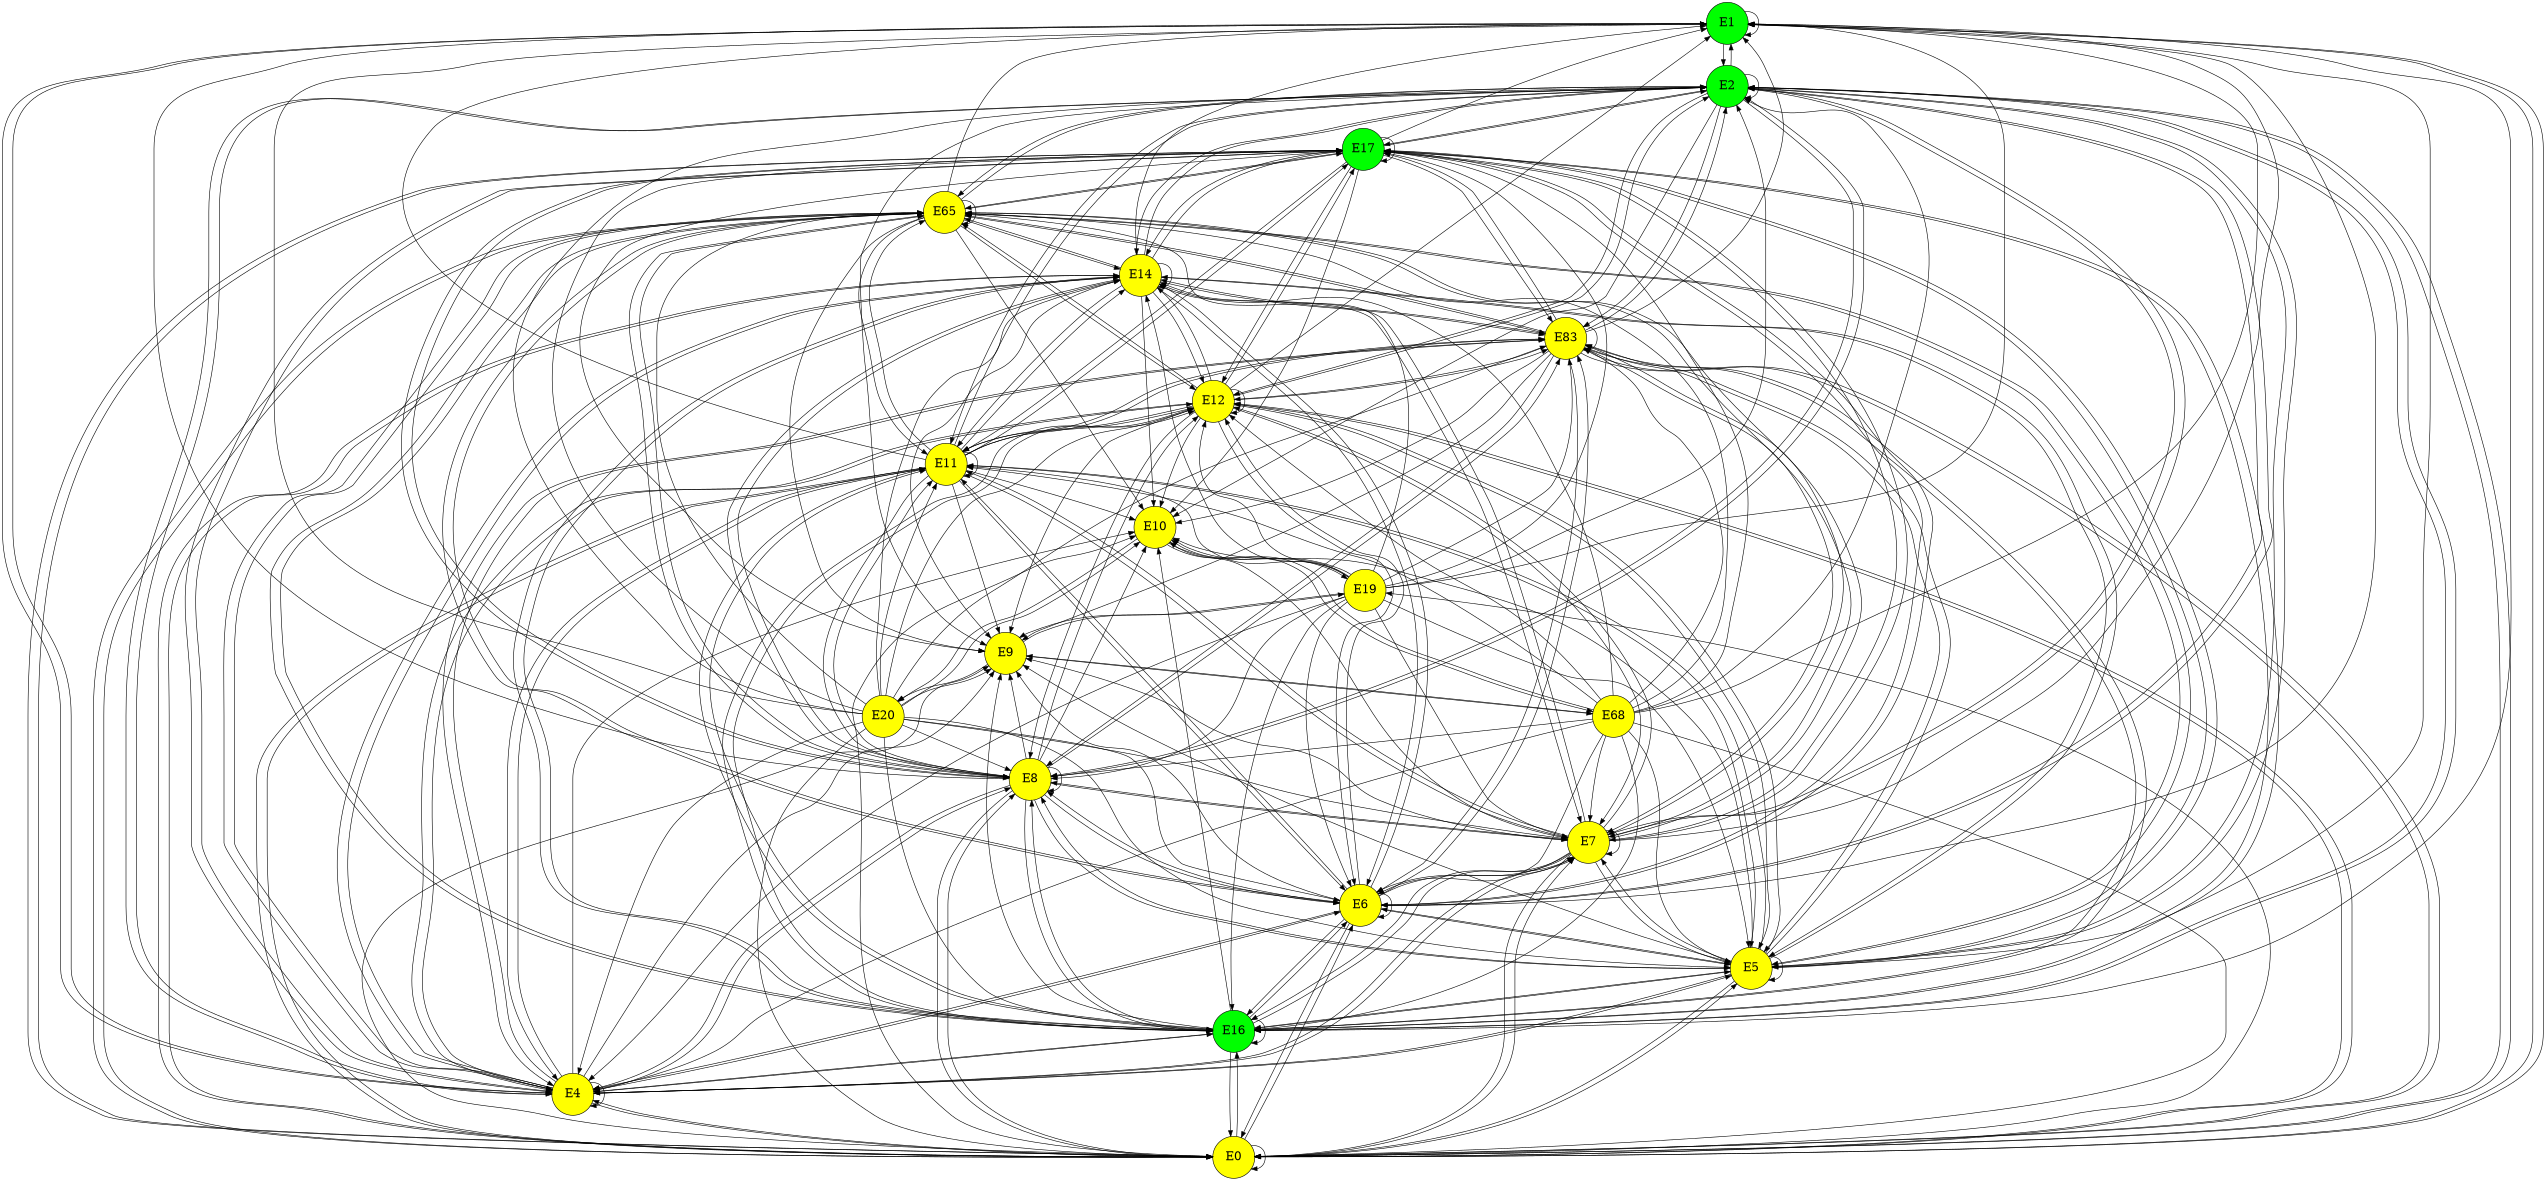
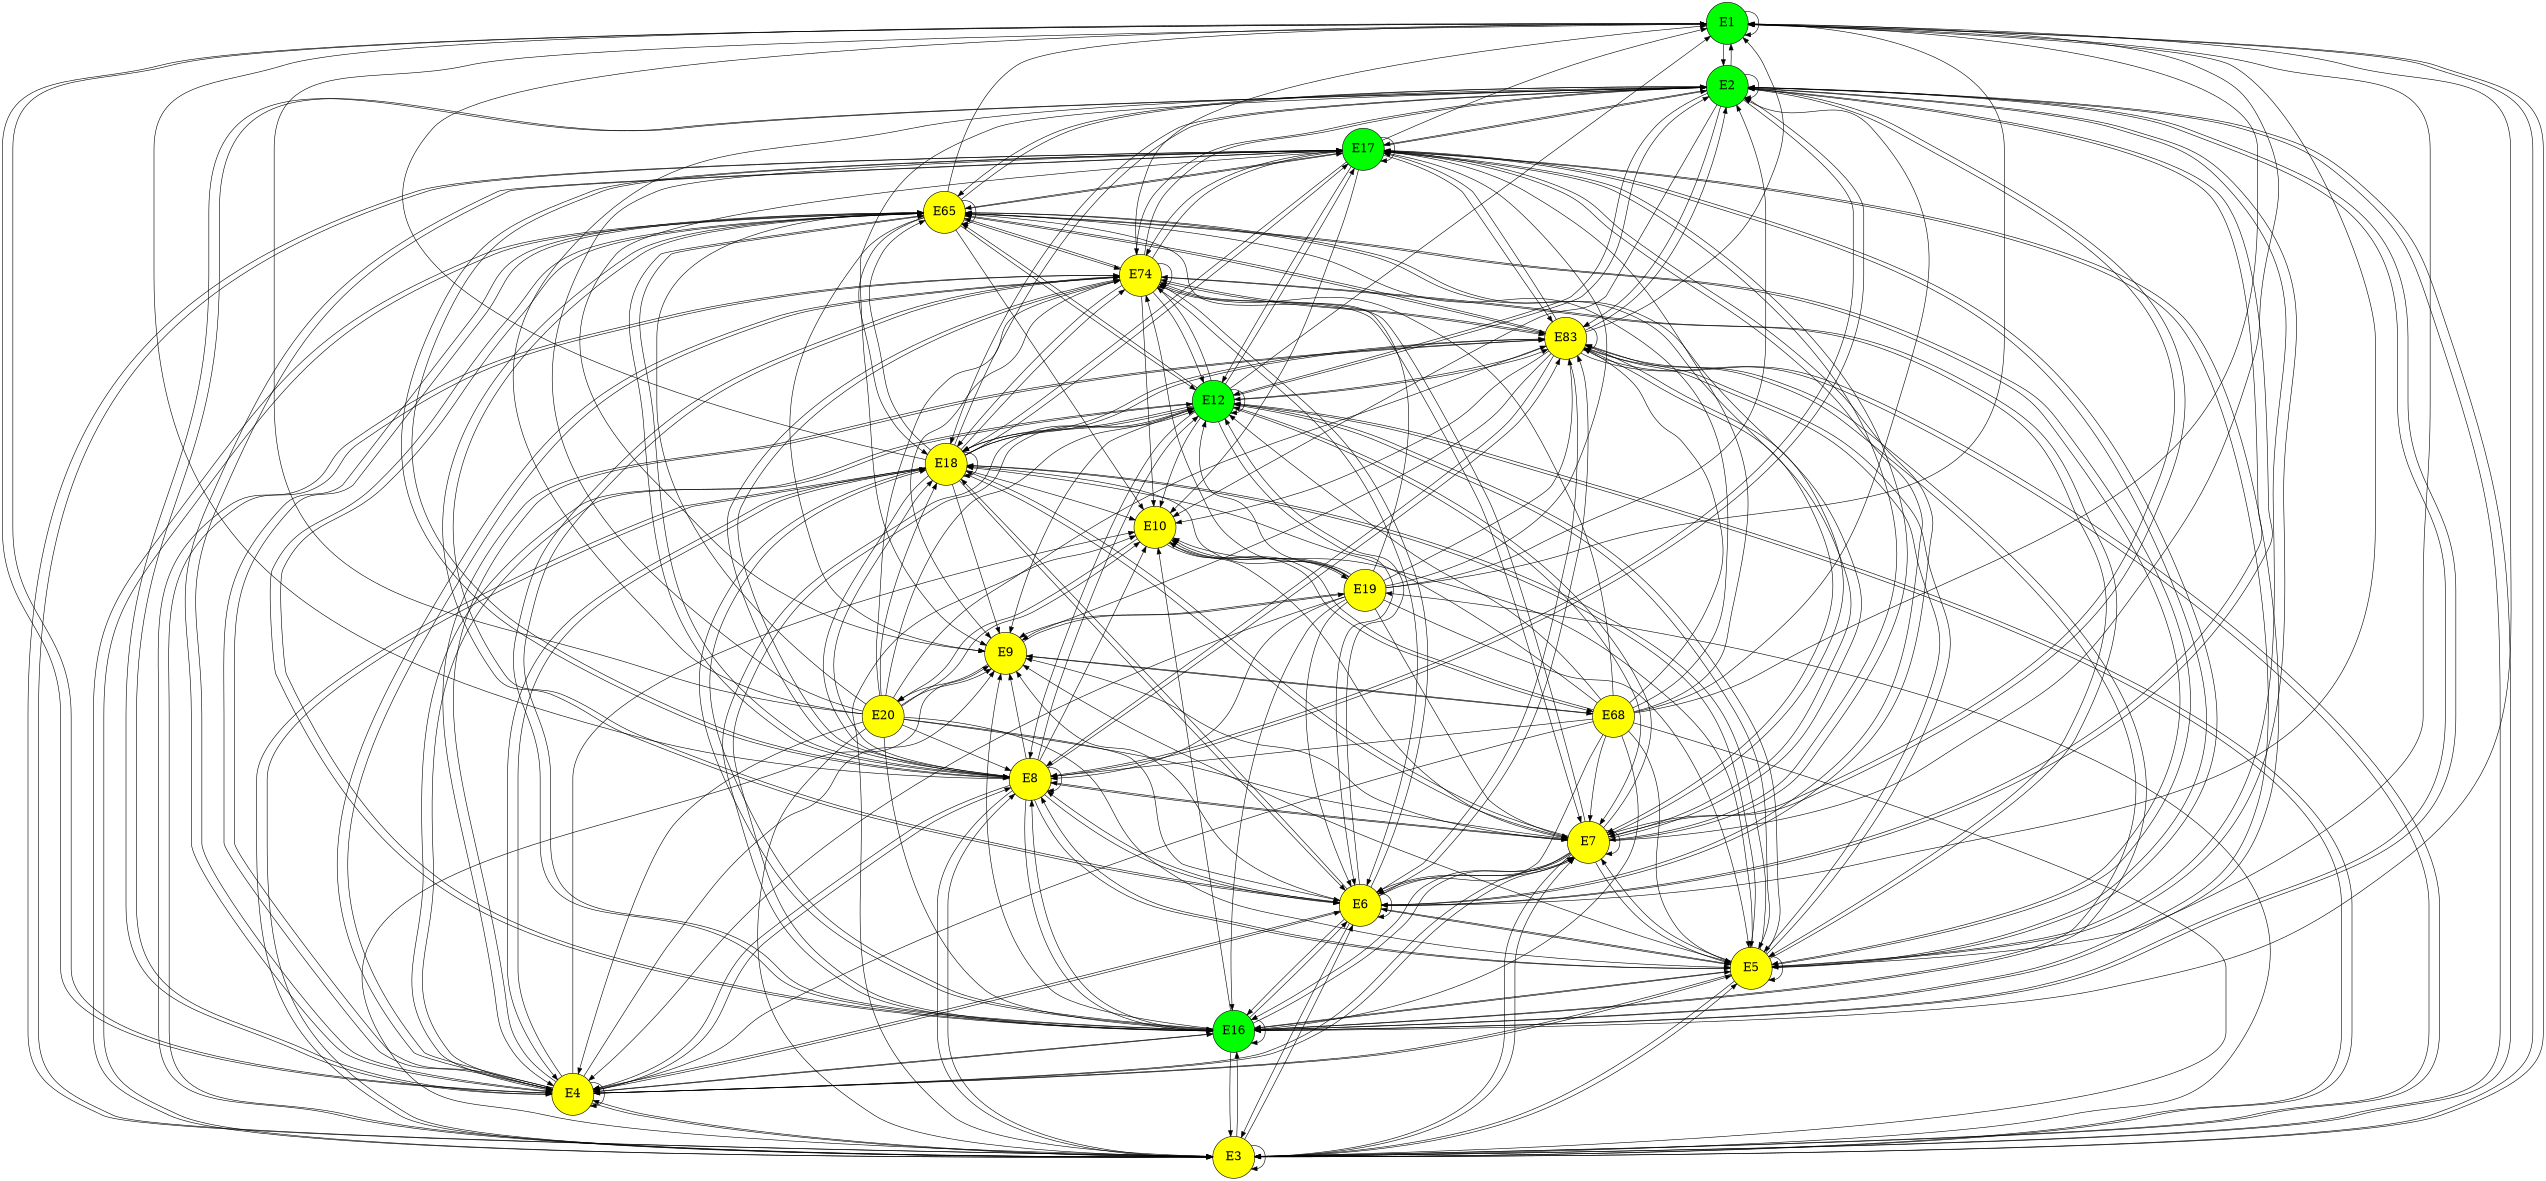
(1140, 275) -> (1140, 275)
(1213, 401) -> (1213, 401)
(946, 464) -> (946, 464)
(1234, 1157) -> (1234, 1157)
